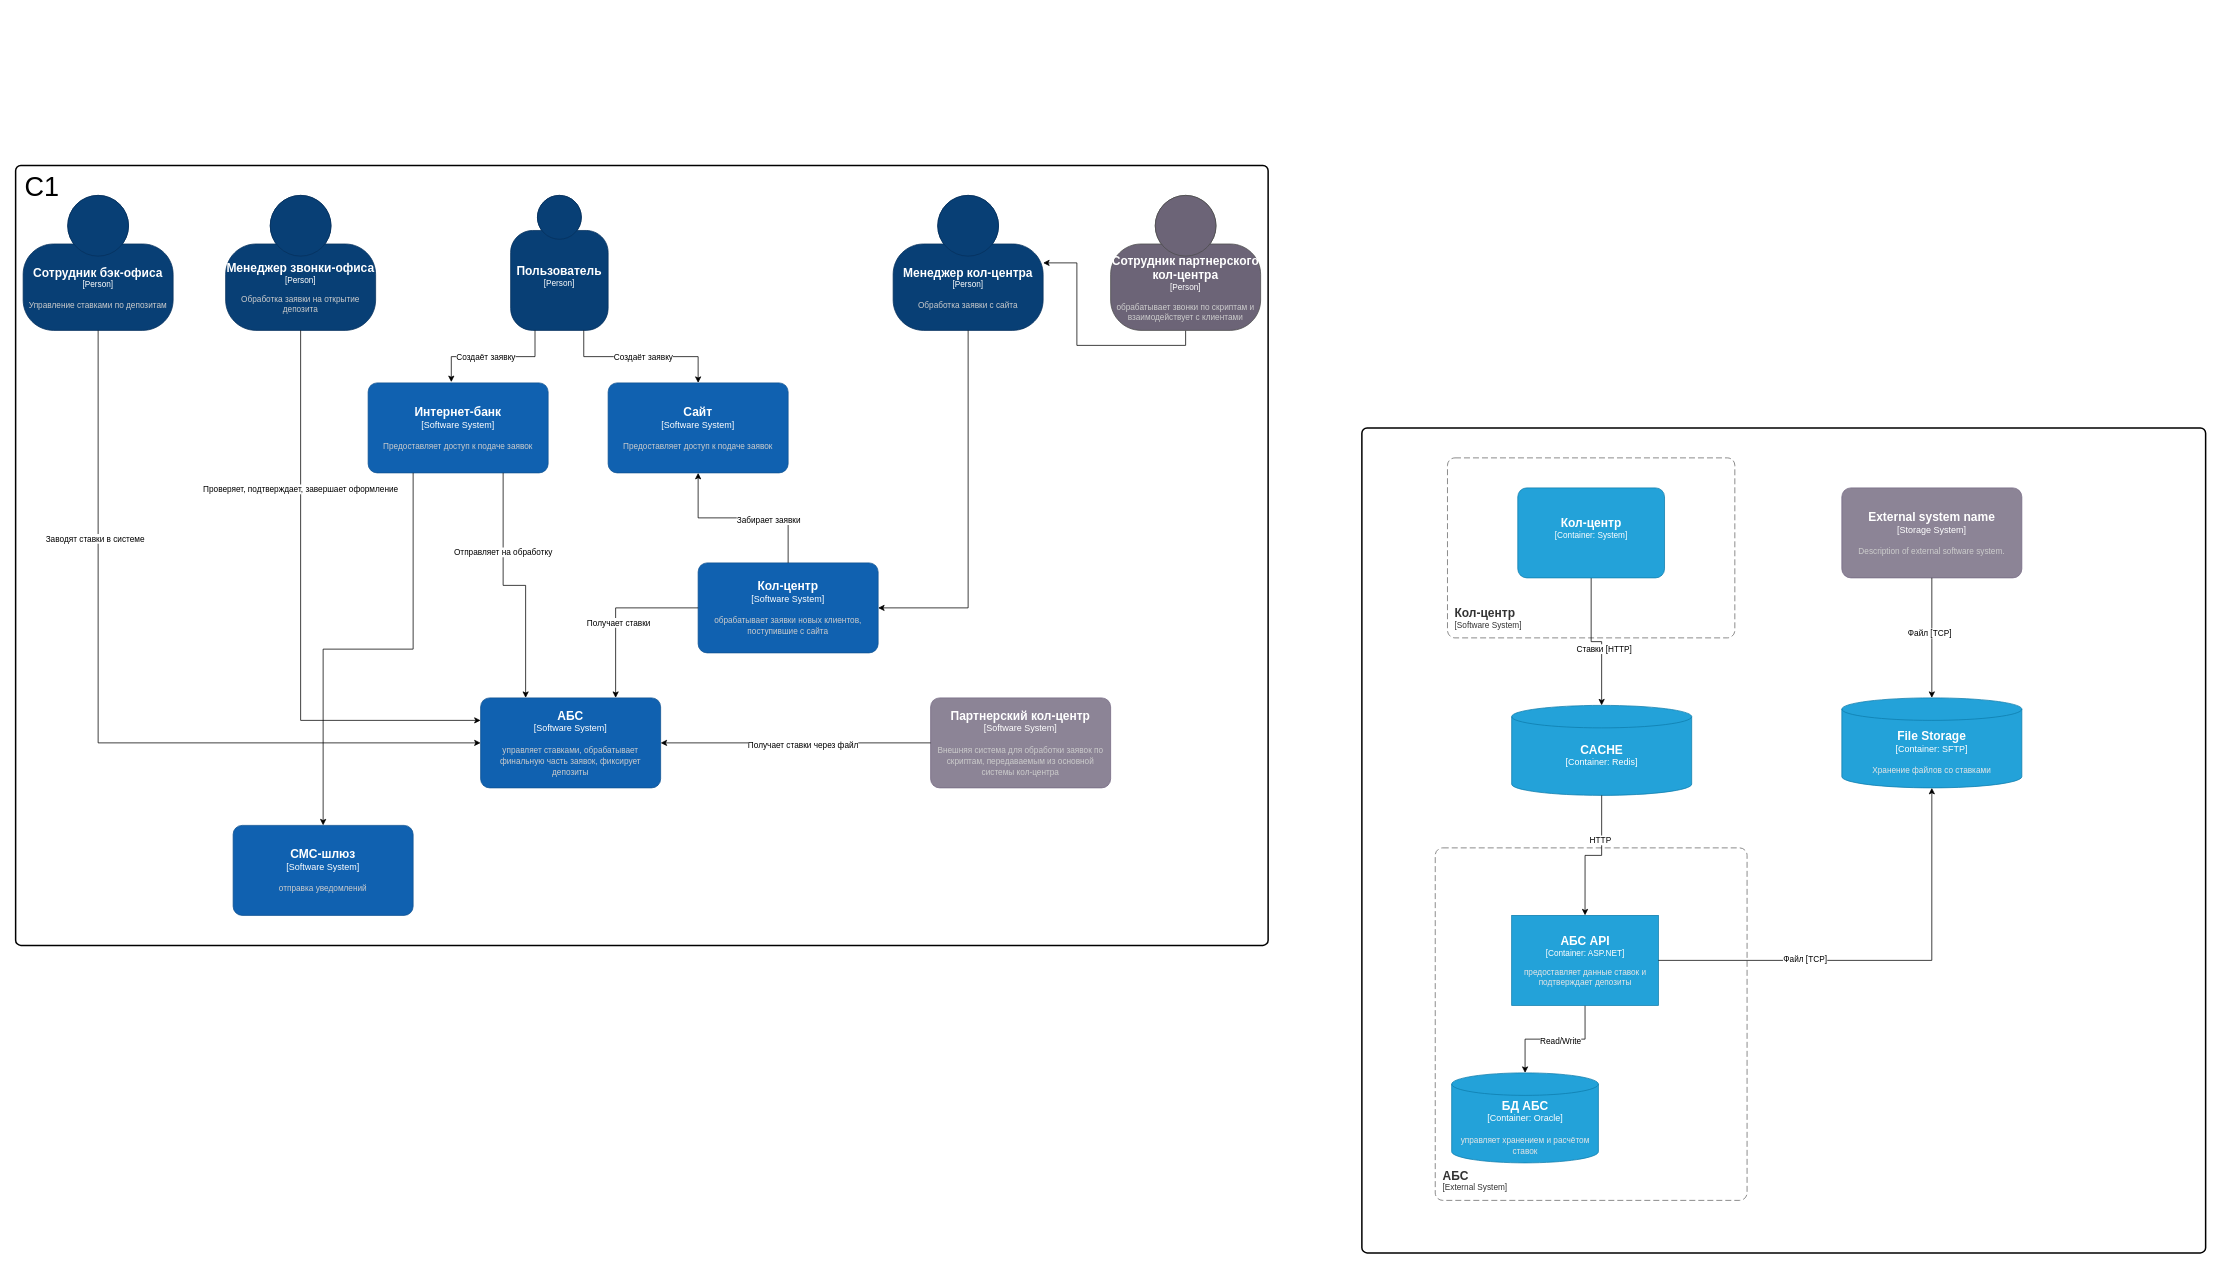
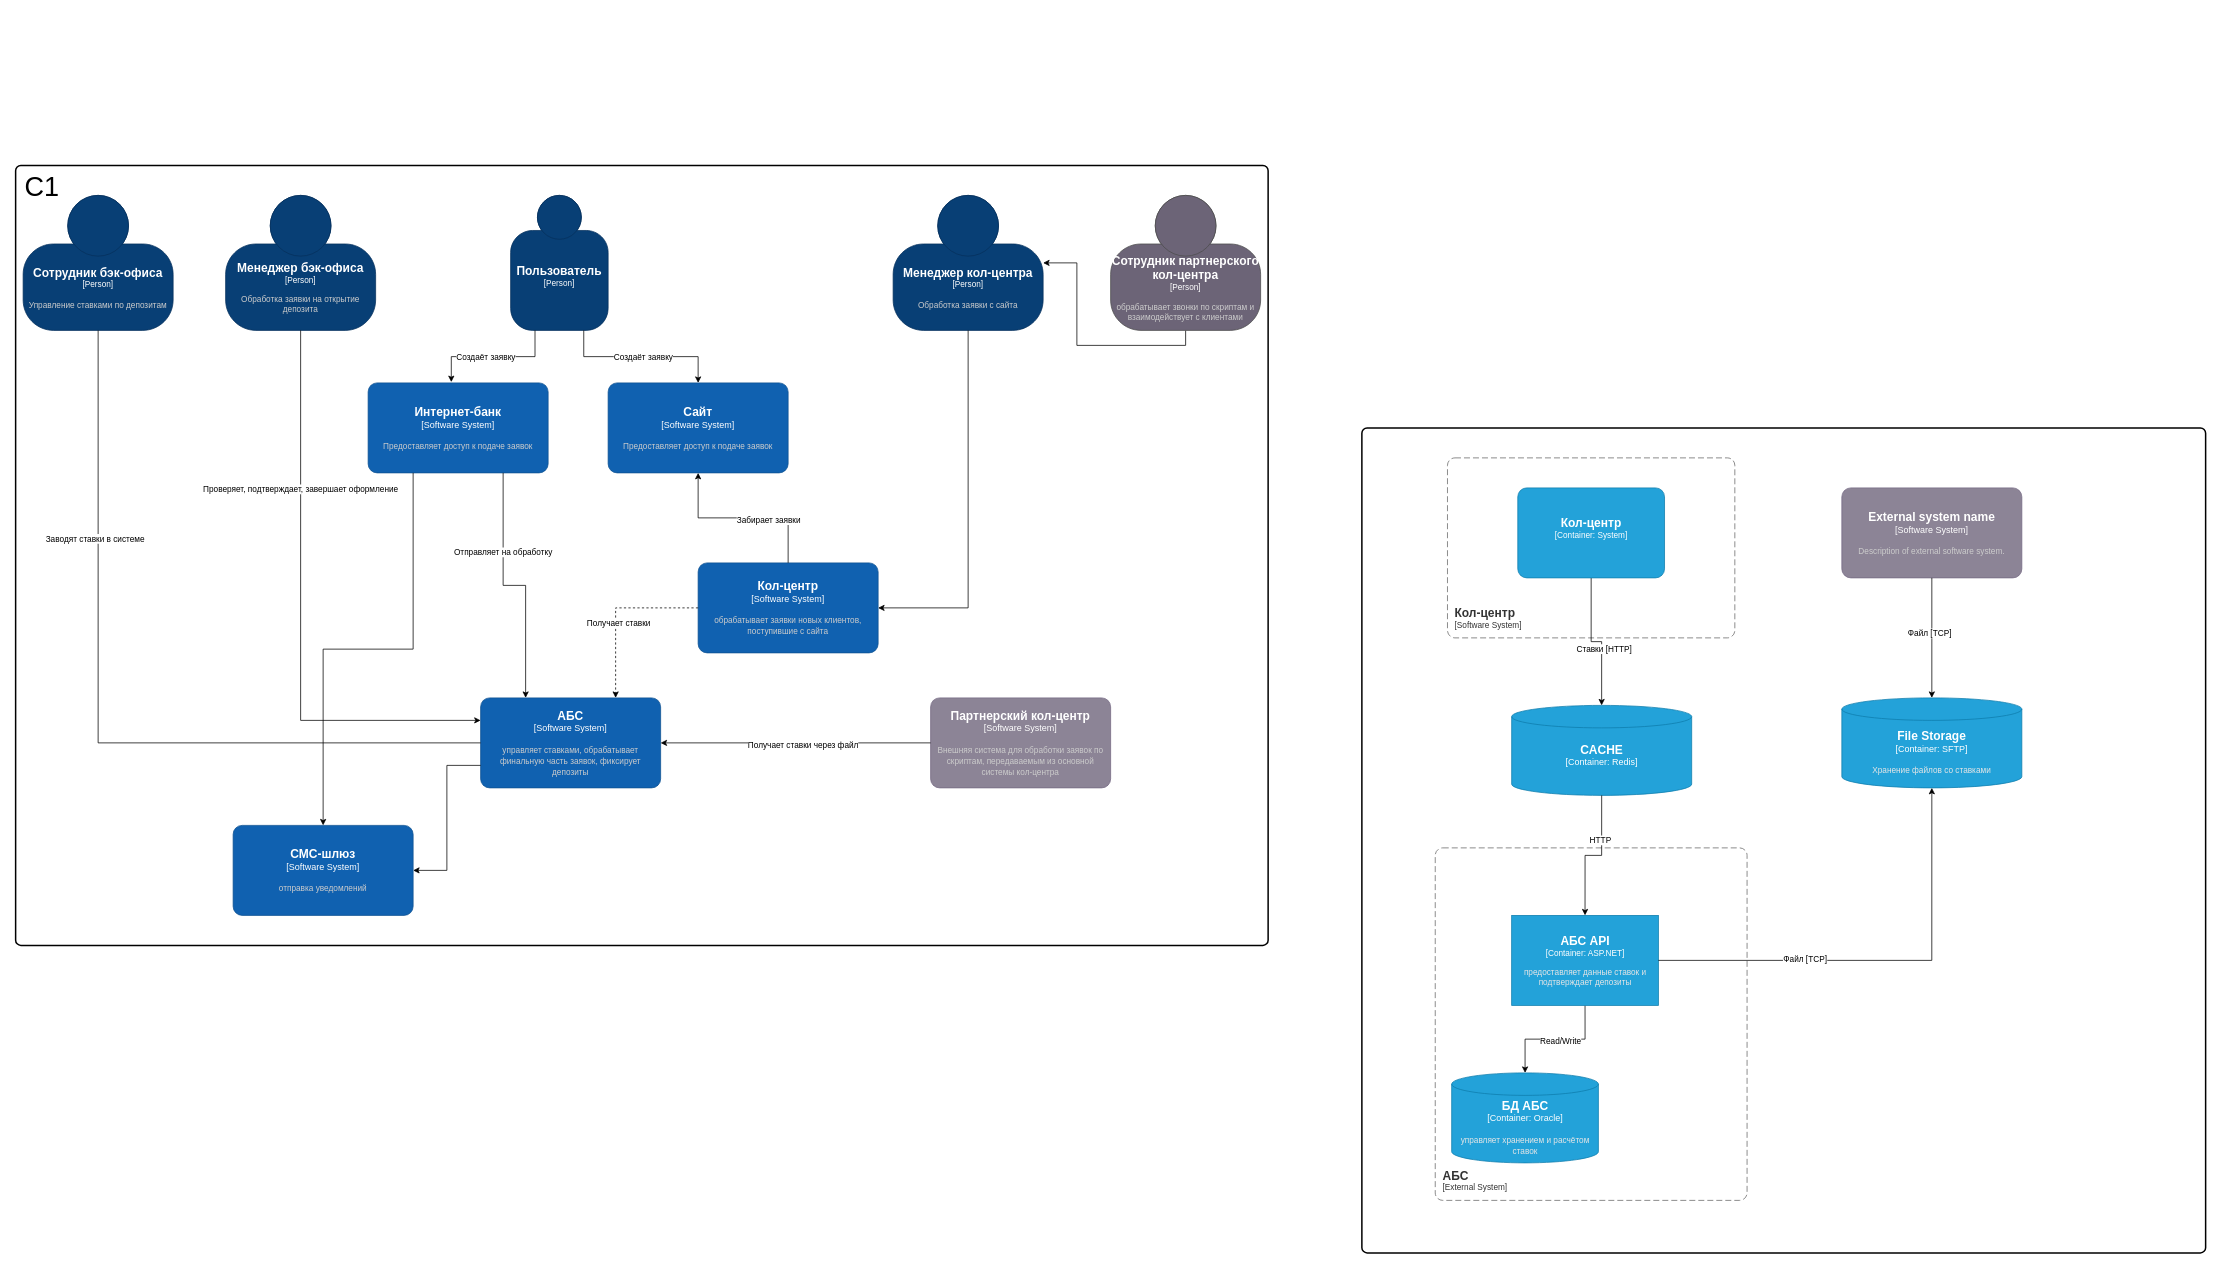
(300, 288) -> (300, 288)
(1932, 533) -> (1932, 533)
(653, 608) -> (653, 608)
(474, 743) -> (476, 743)
none -> (463, 765)
